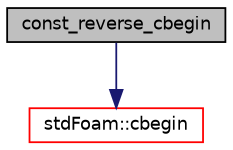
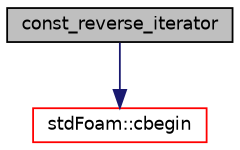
(116, 25) -> (120, 25)
